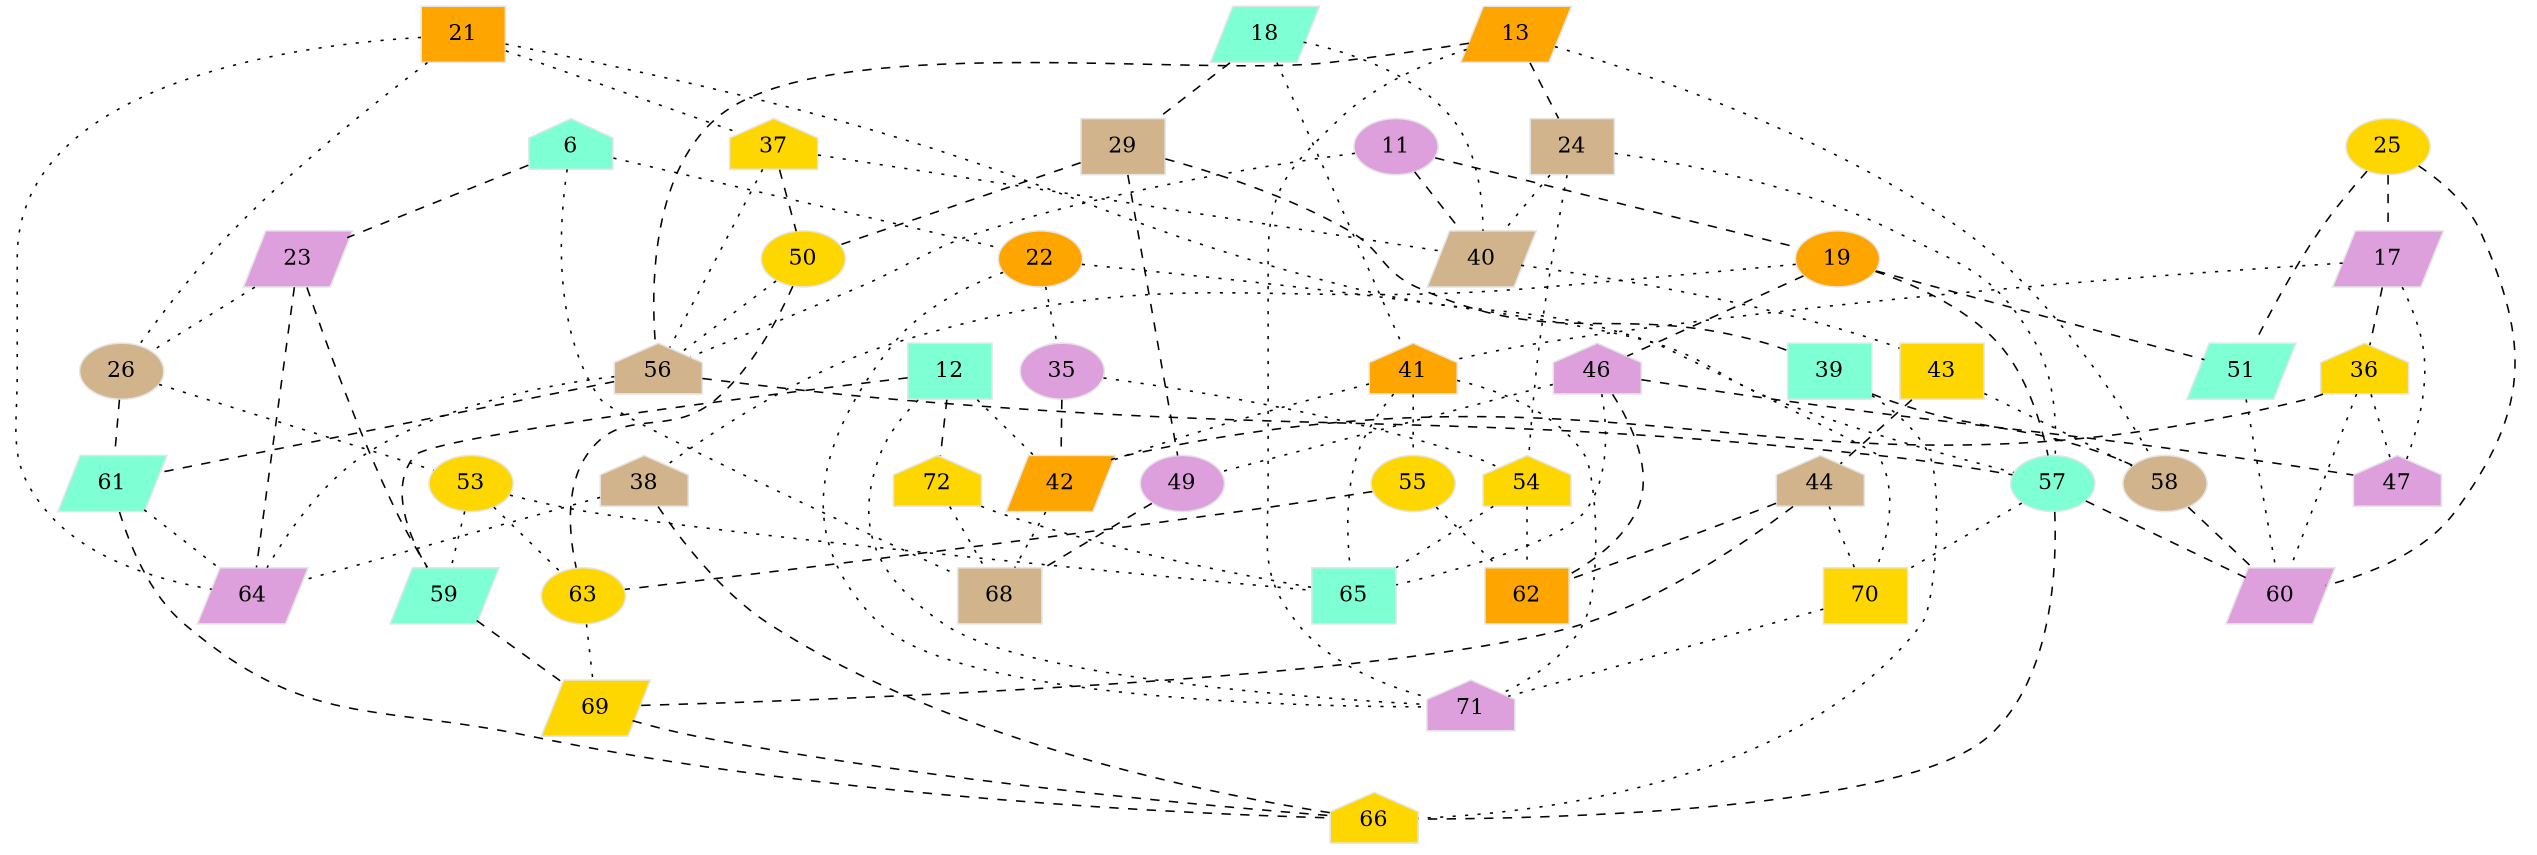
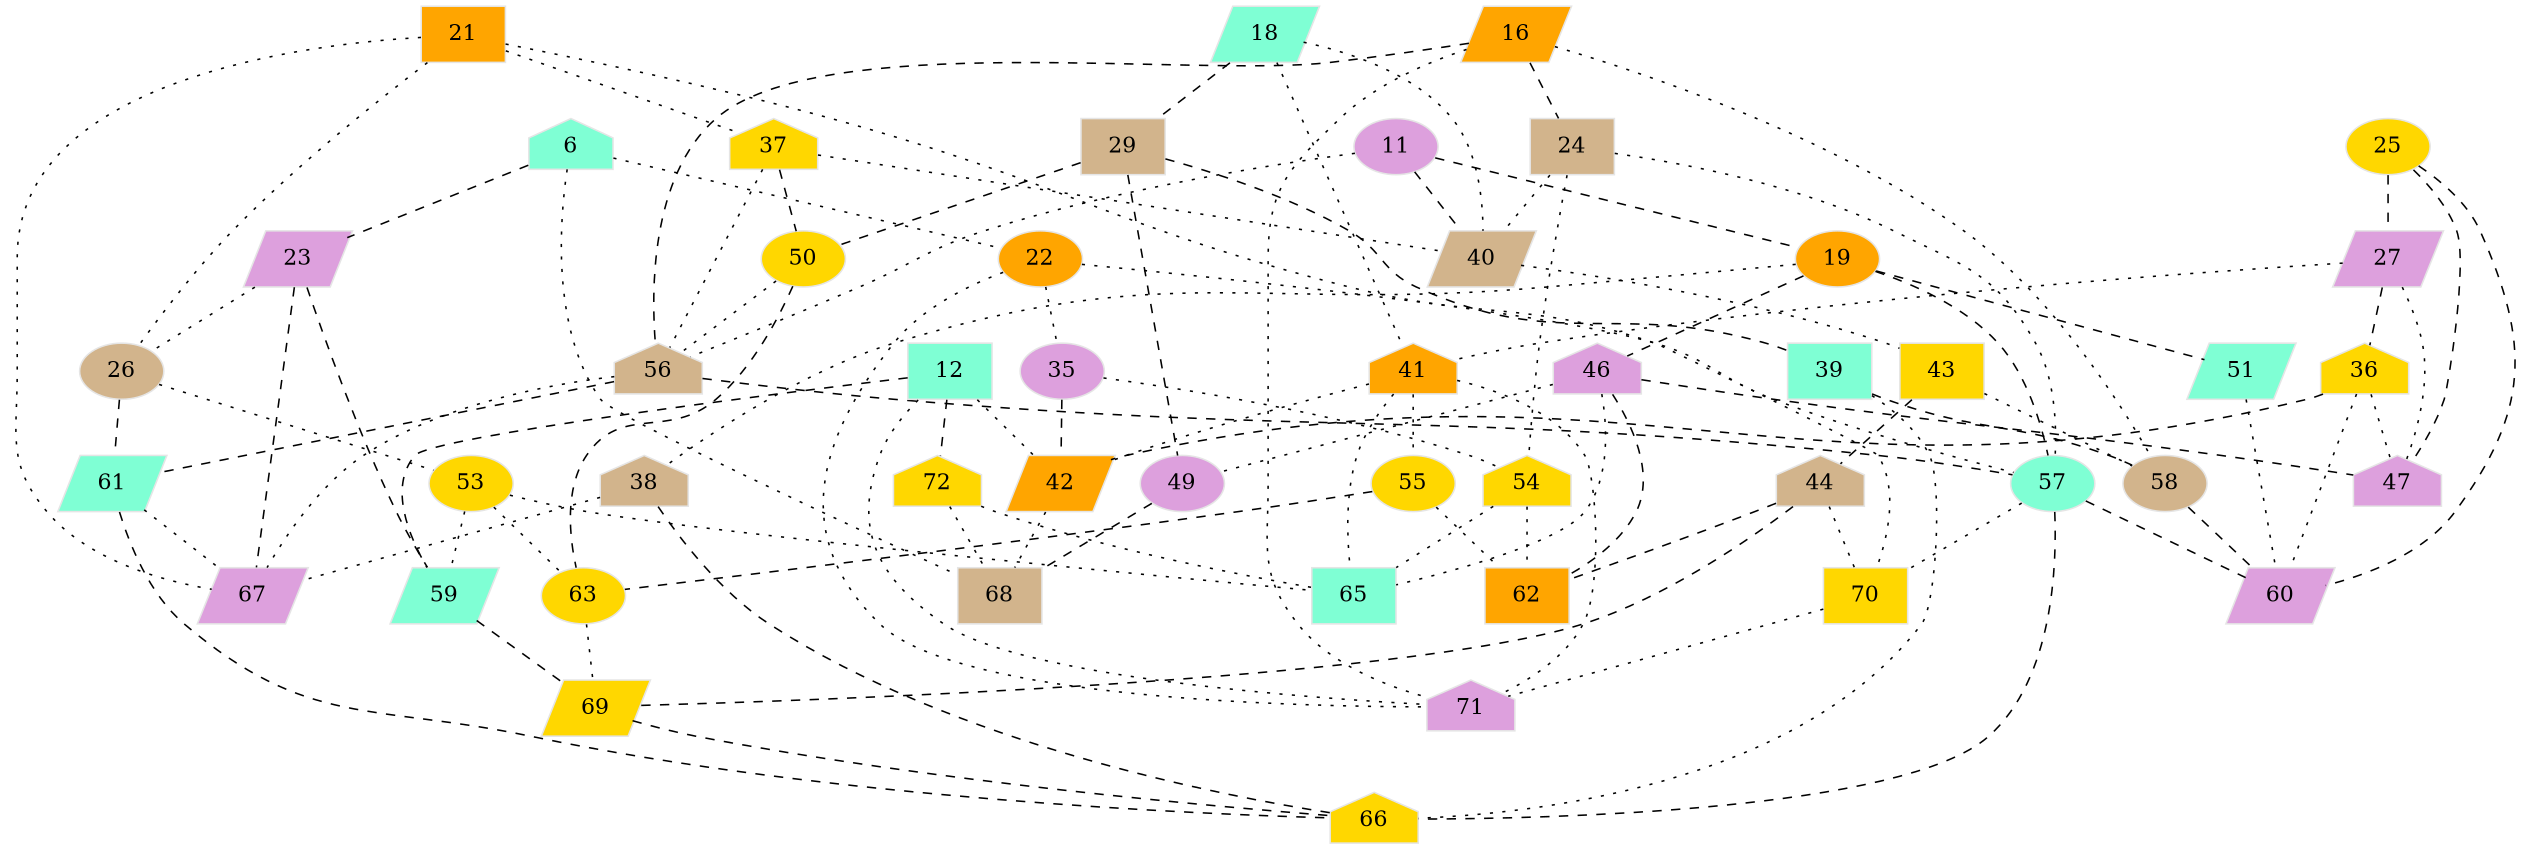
(1516, 34) -> (1516, 34)
(2305, 253) -> (2457, 313)
(2388, 259) -> (2388, 259)
(253, 596) -> (253, 596)
